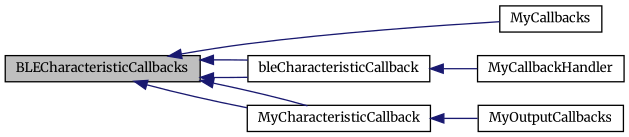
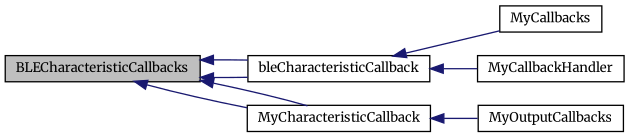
(340, 34) -> (453, 42)
